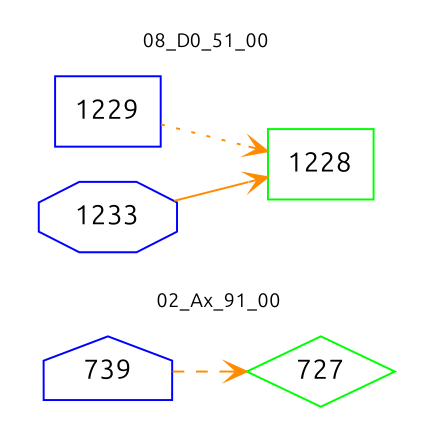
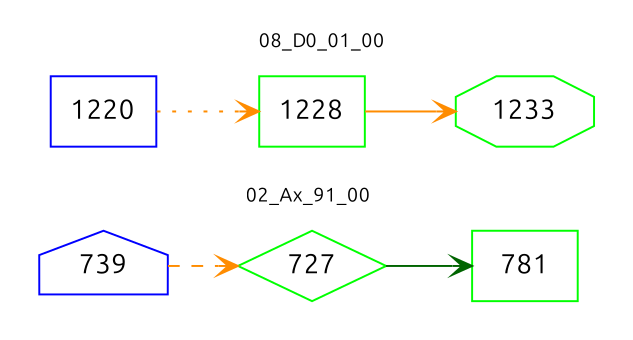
(206, 42) -> (322, 42)
(108, 111) -> (104, 111)
(211, 191) -> (401, 111)
(108, 217) -> (525, 111)
none -> (525, 266)
